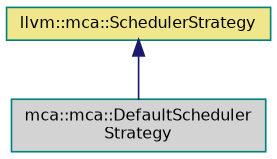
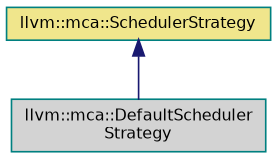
(139, 125) -> (139, 125)
